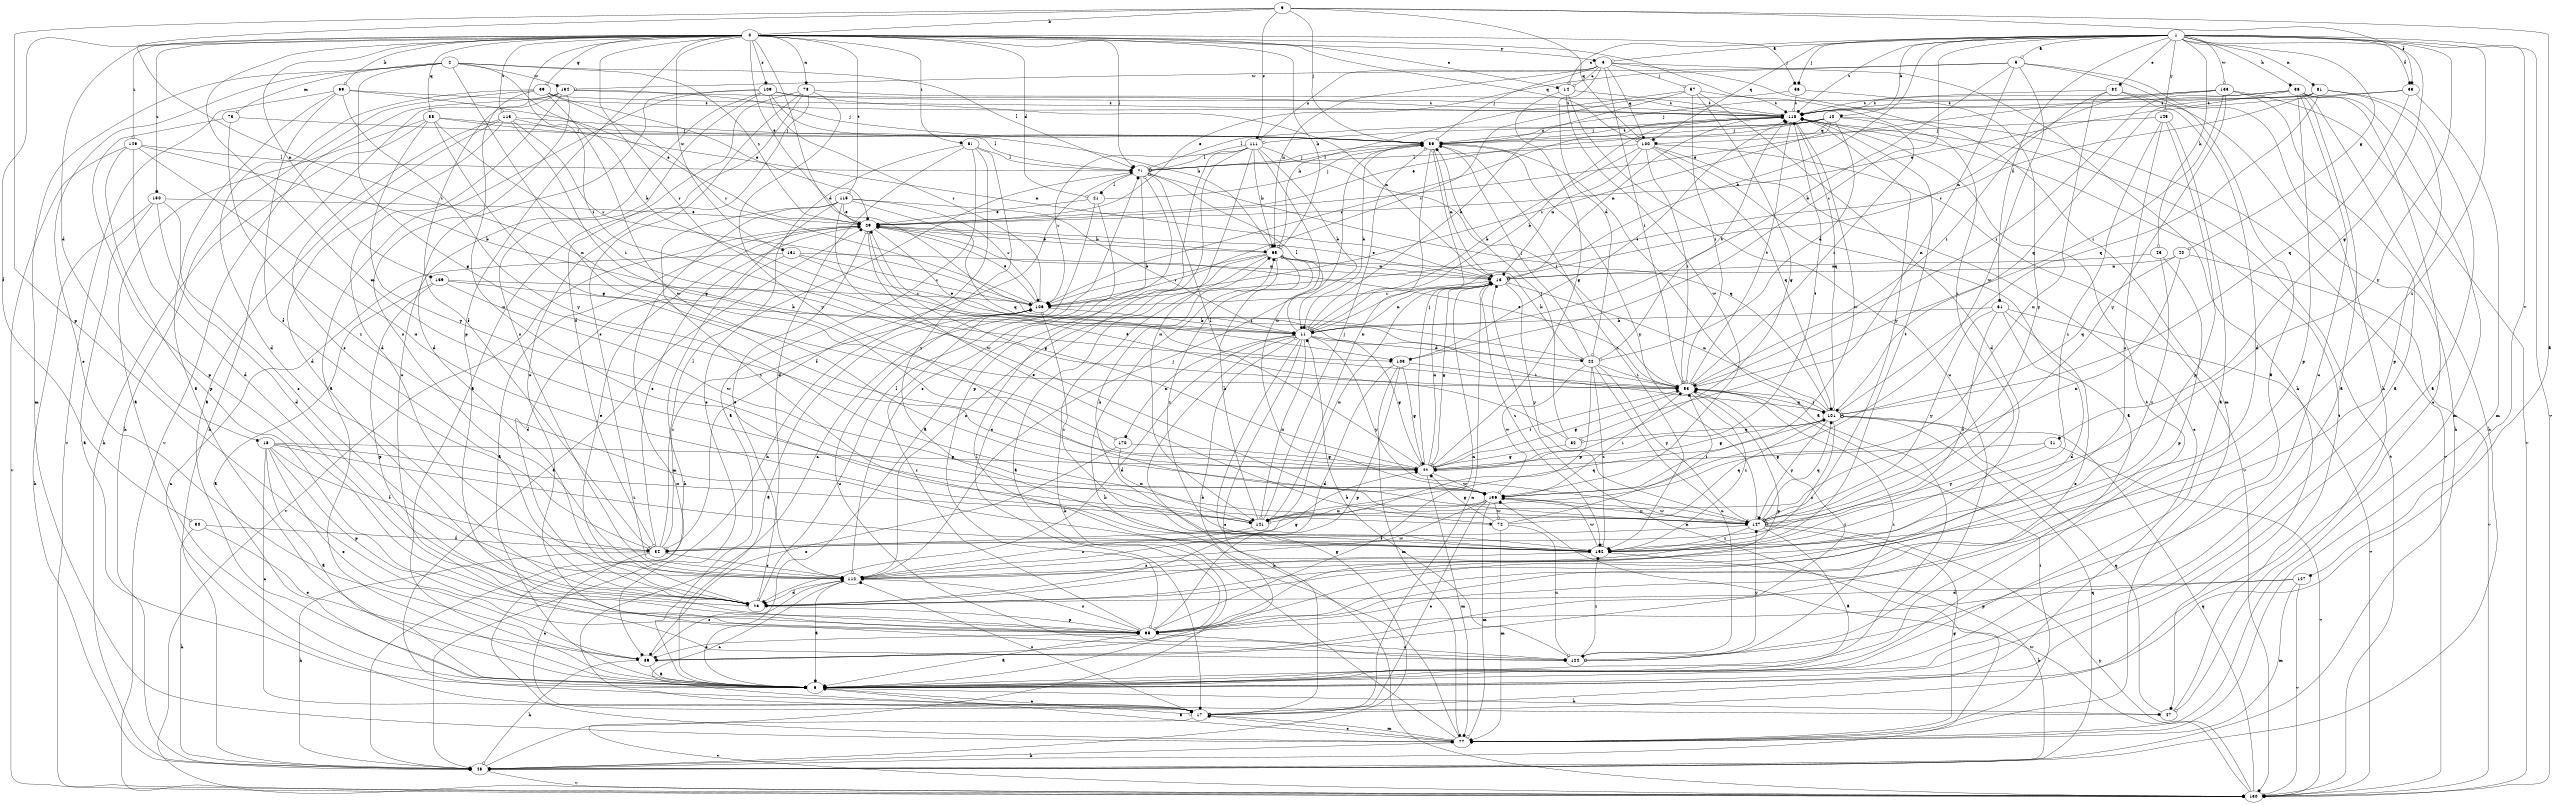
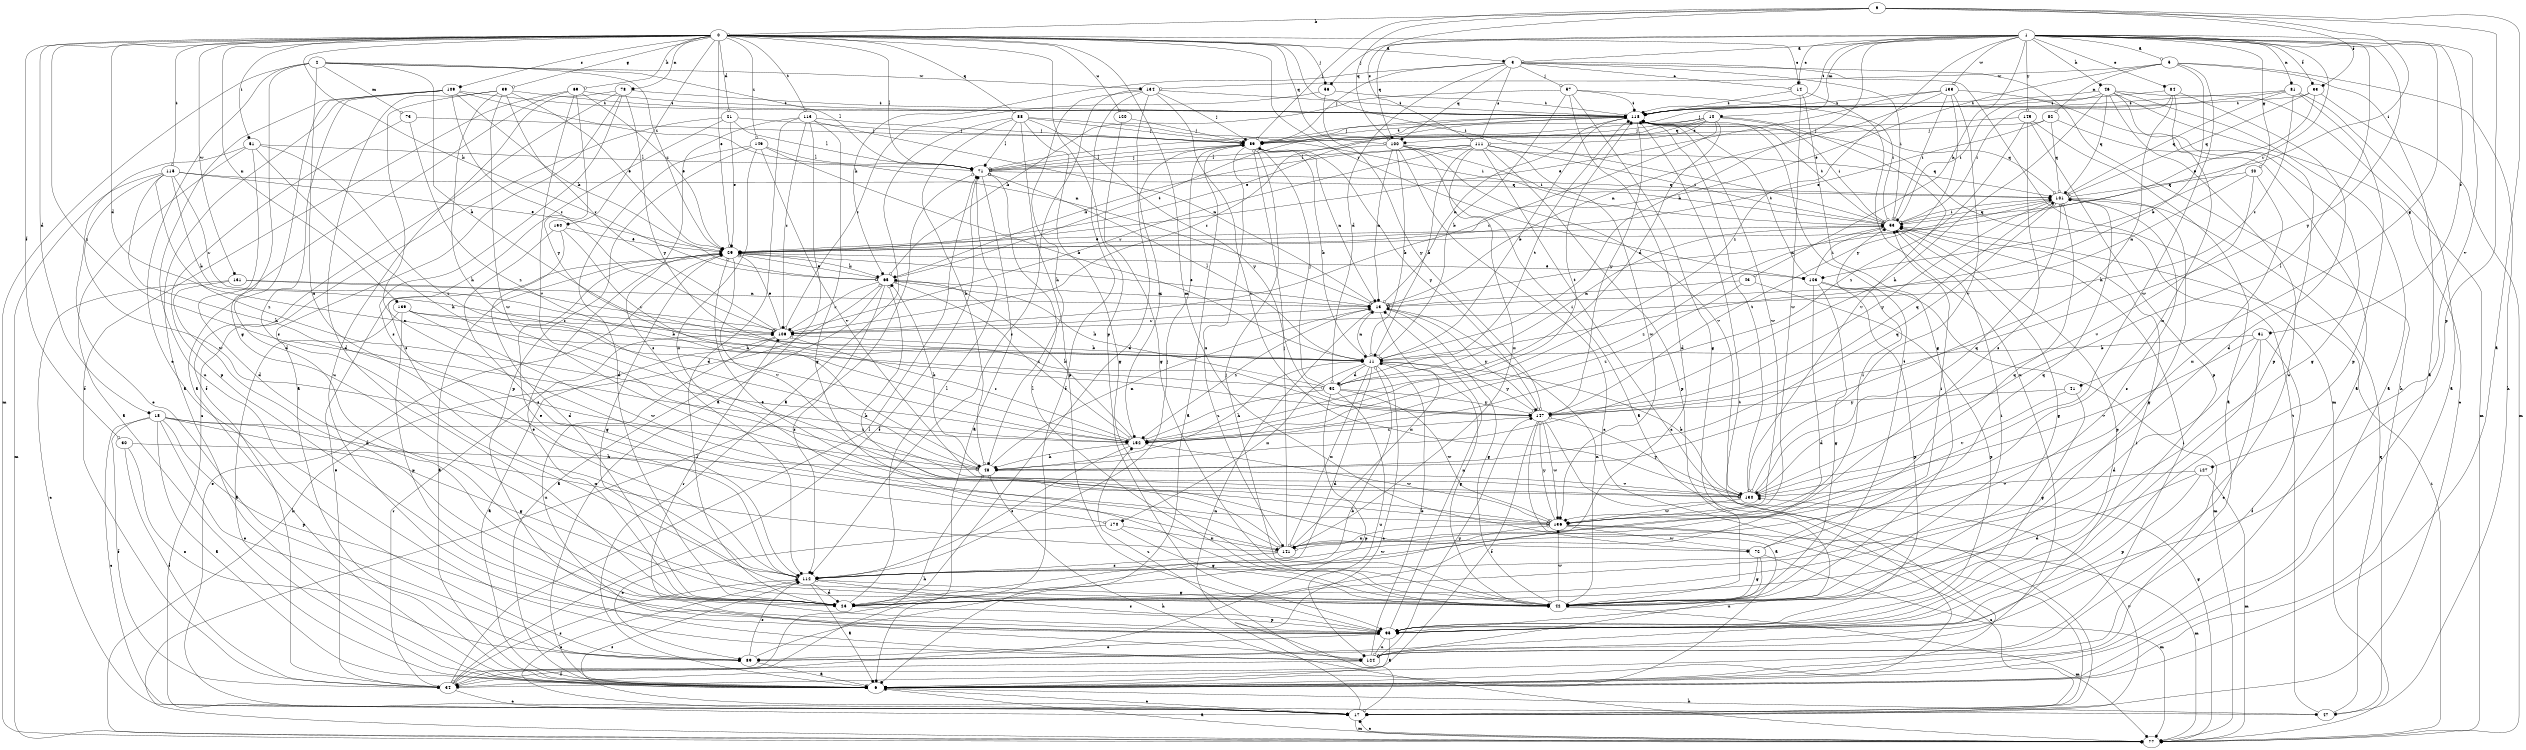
(1502, 49) -> (1388, 49)
(1263, 69) -> (1545, 23)
(1901, 76) -> (1831, 76)
(2297, 90) -> (2107, 90)
none -> (1123, 117)
none -> (1216, 169)
(1116, 181) -> (850, 154)
(1236, 321) -> none
(1591, 362) -> (1332, 389)
(2551, 416) -> (2281, 266)
(1699, 431) -> (2055, 156)
(1915, 441) -> none
none -> (1077, 477)
(1337, 552) -> (1239, 416)
(256, 634) -> none
none -> (910, 666)
(549, 691) -> none
